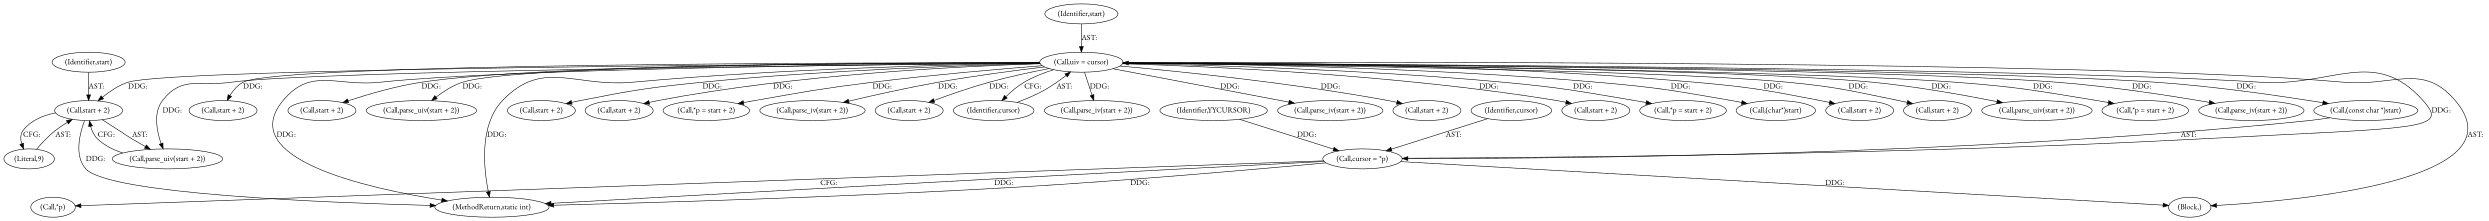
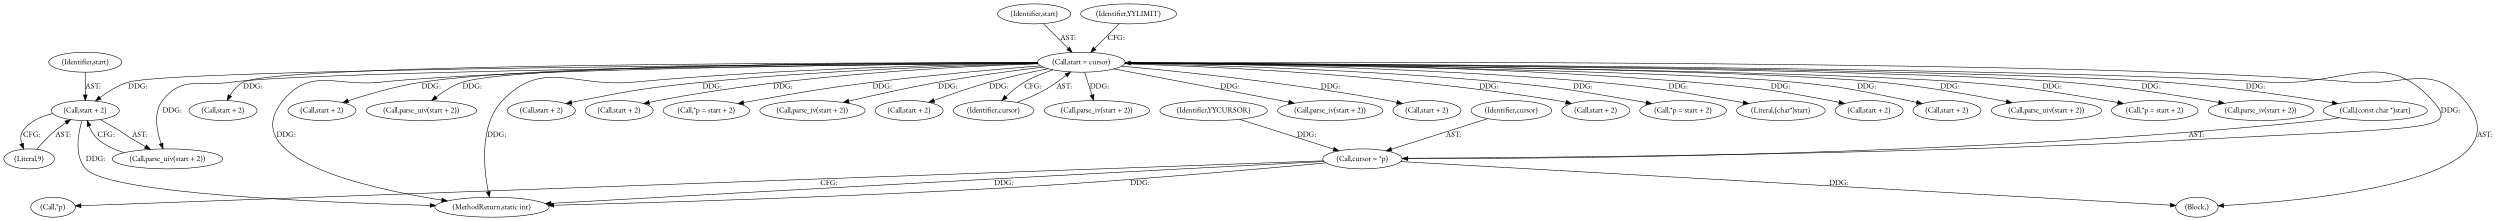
none -> (1129, 14)
(1081, 62) -> (1081, 62)
(1776, 111) -> (1781, 111)
